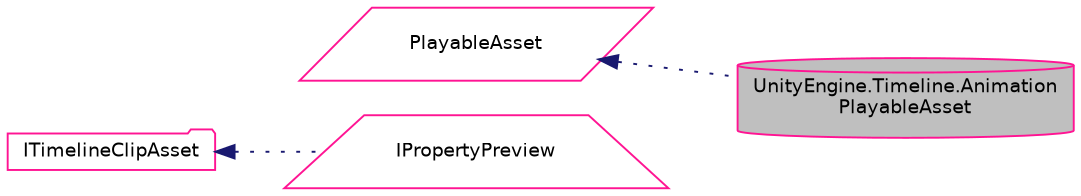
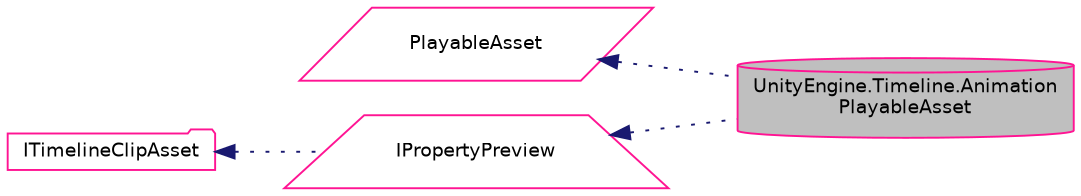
none -> (684, 126)
